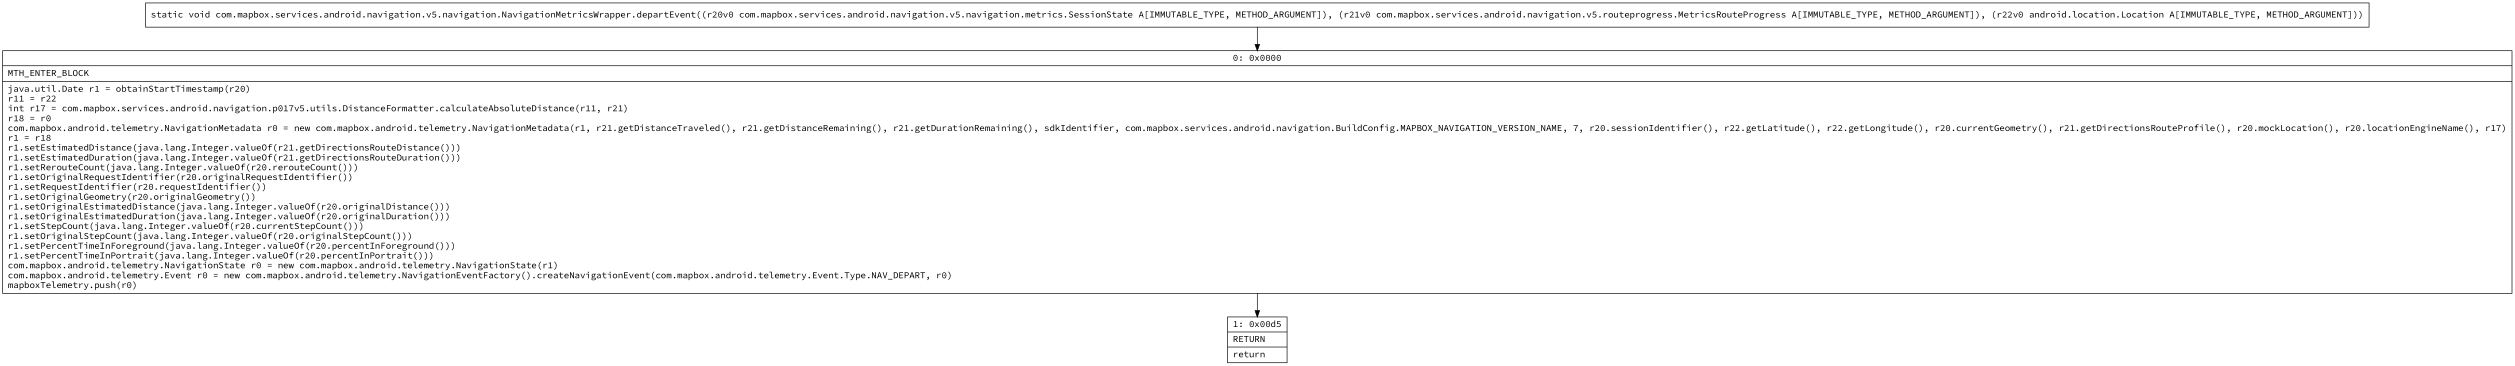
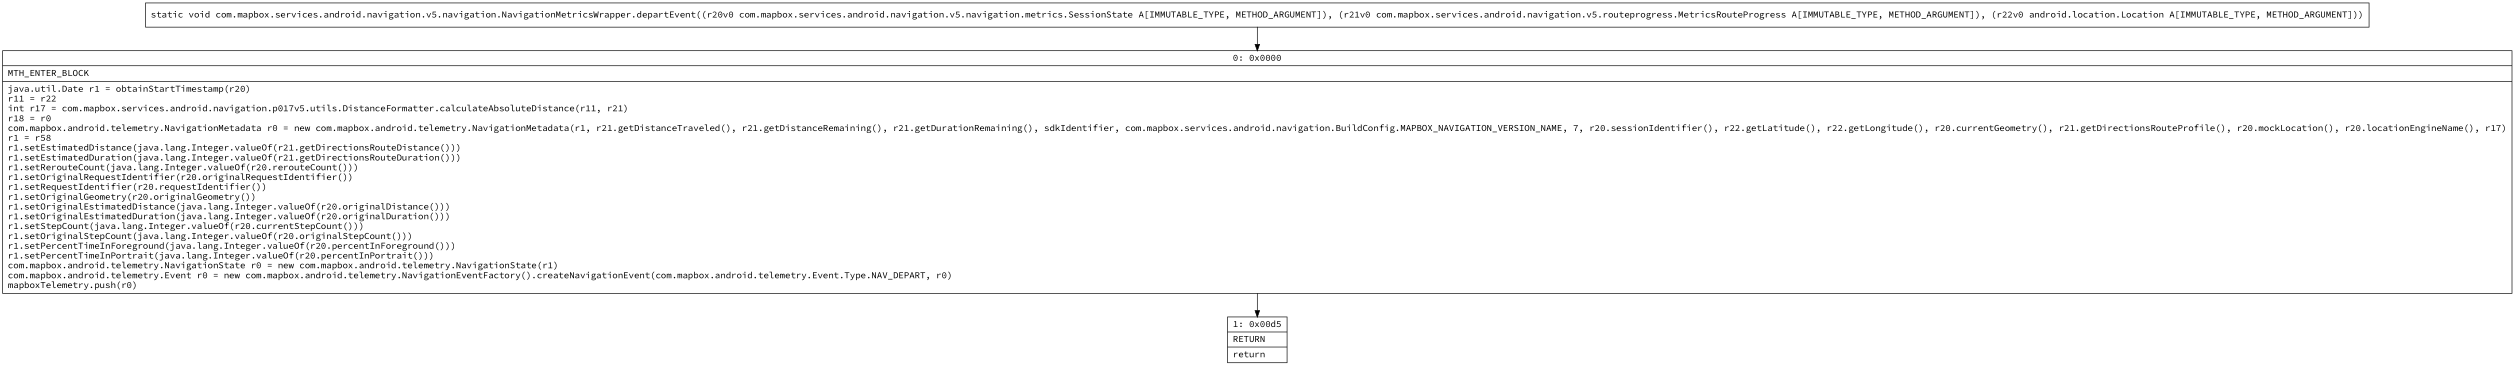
(30, 138) -> (30, 138)
